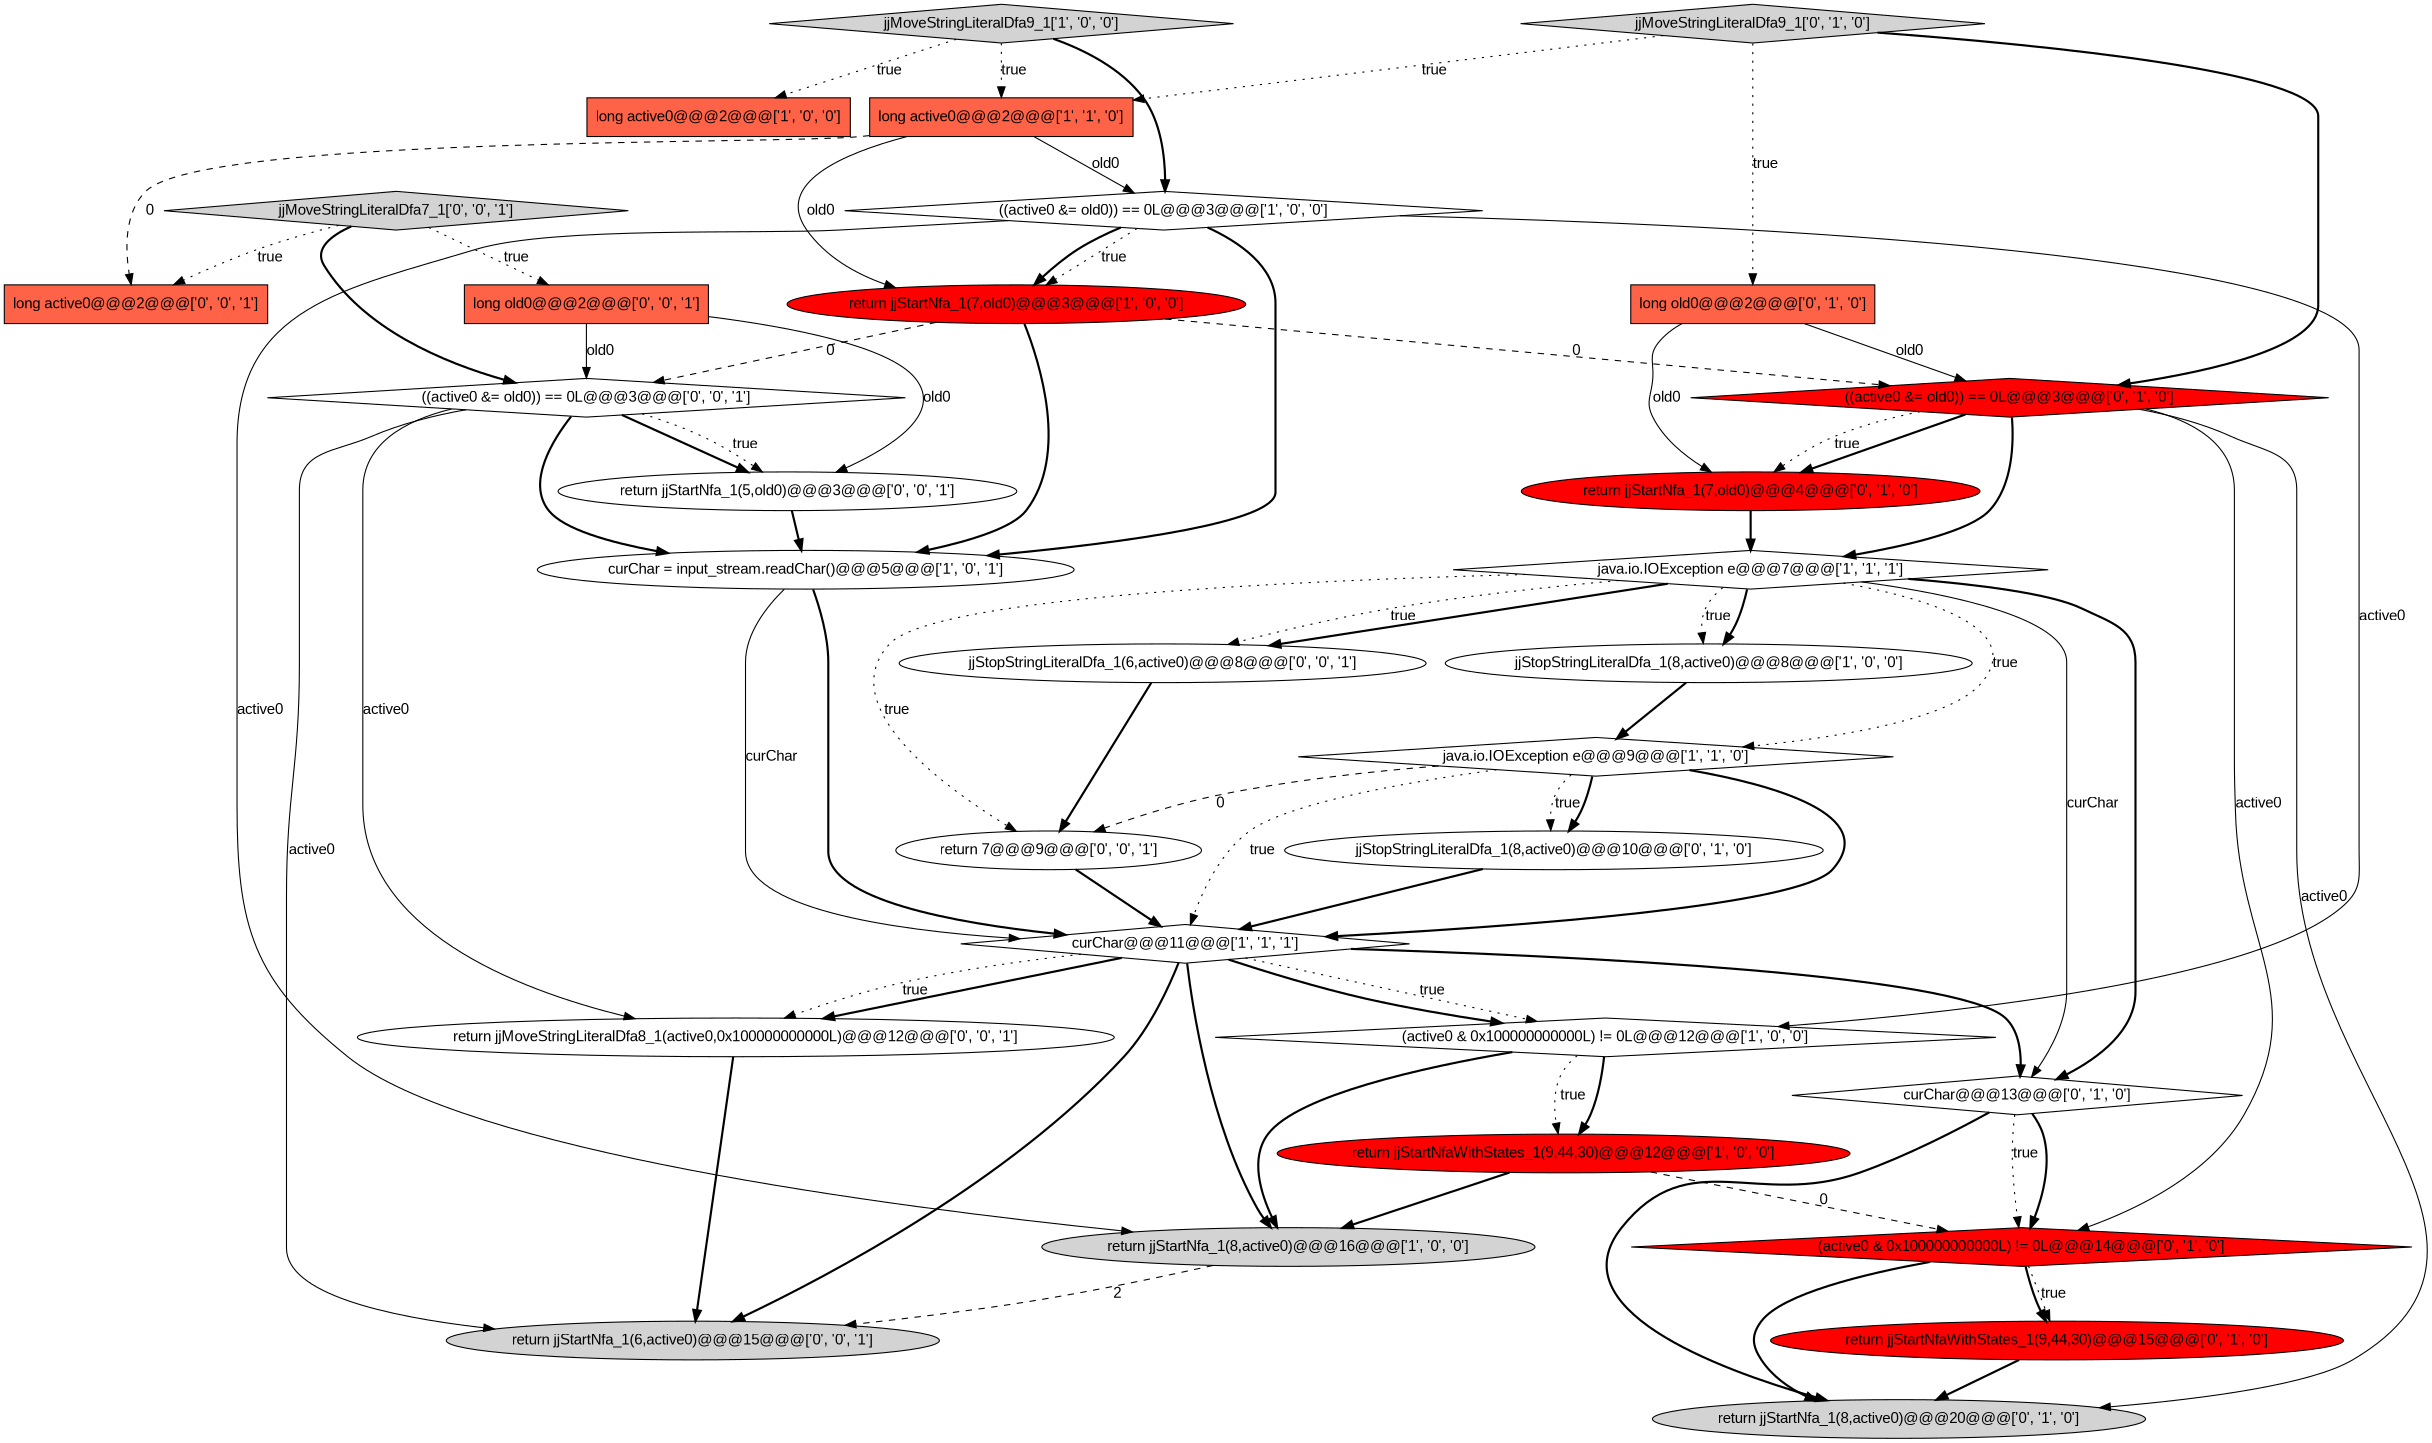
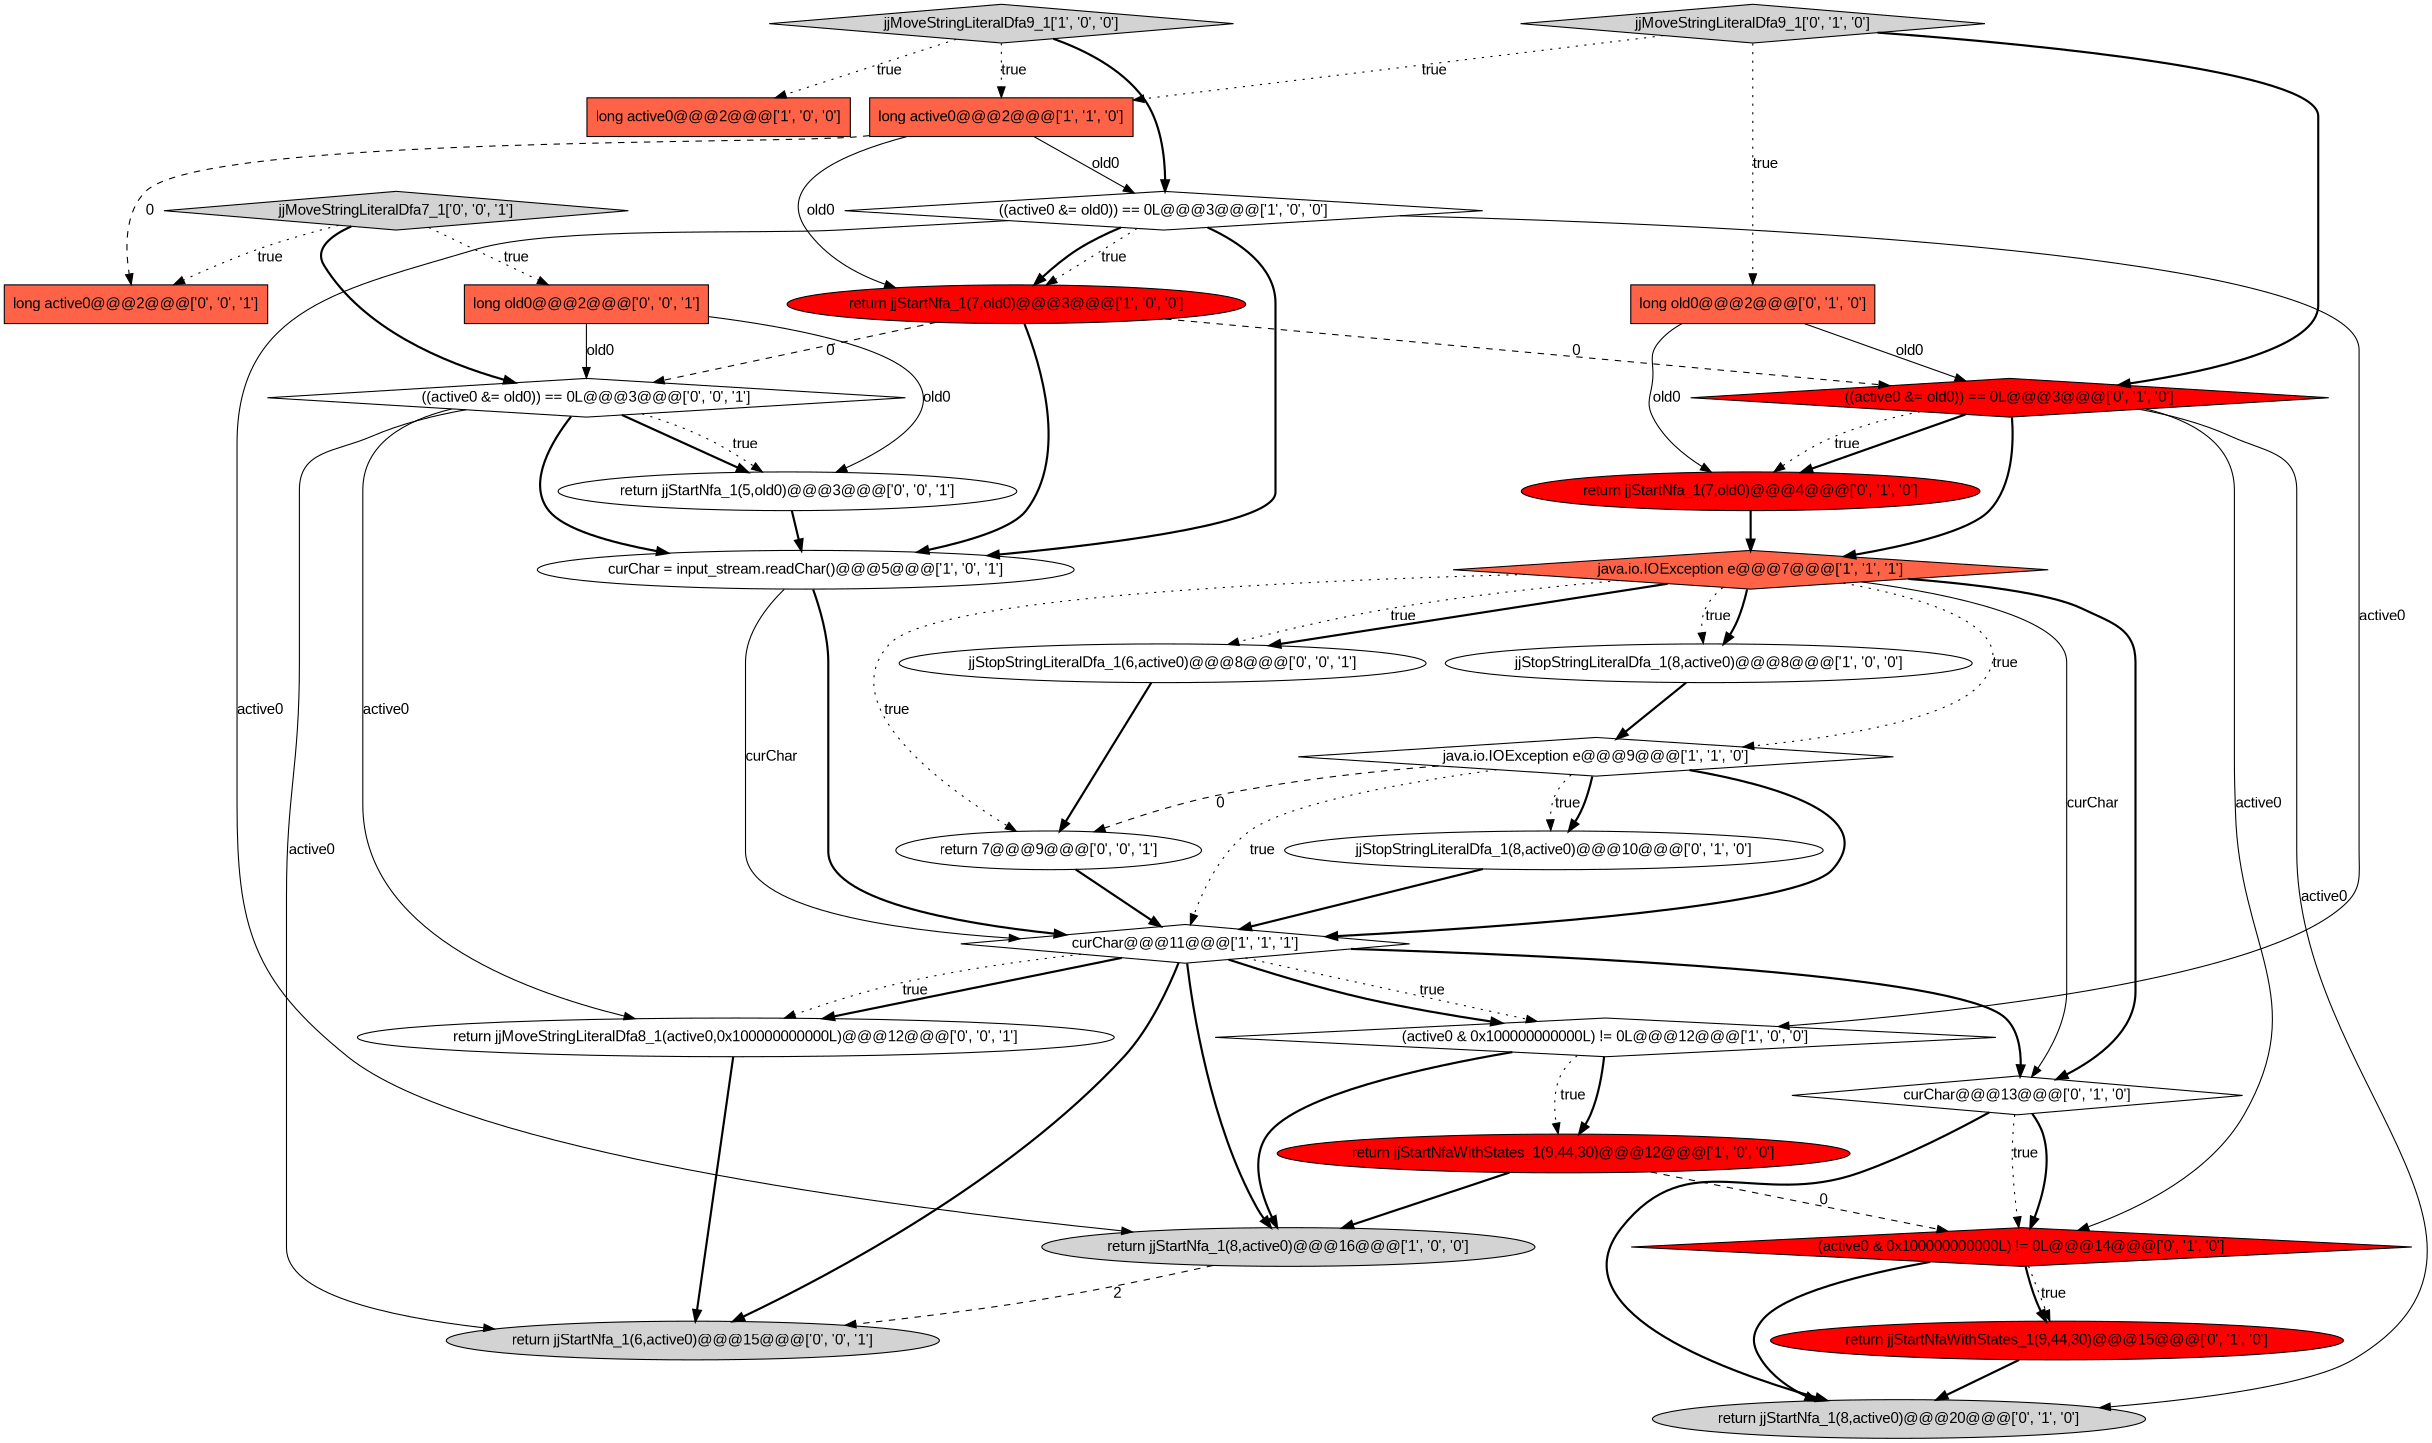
(1751, 570) -> (1751, 570)
